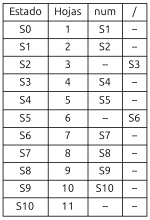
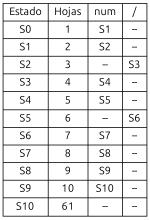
(68, 207) -> (68, 207)
